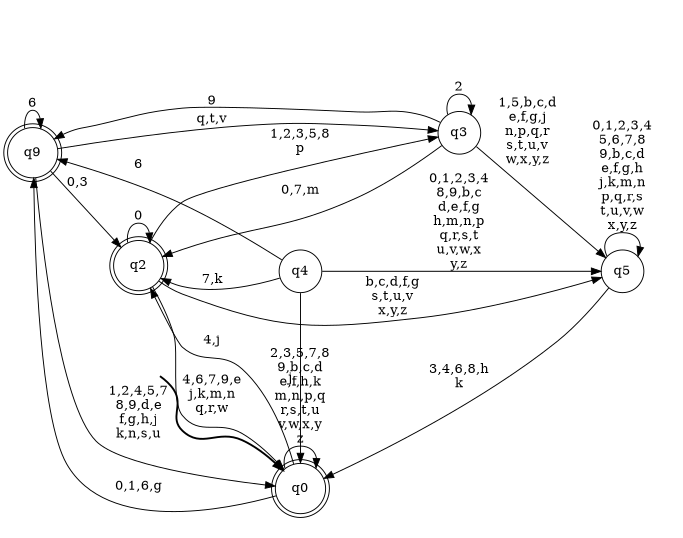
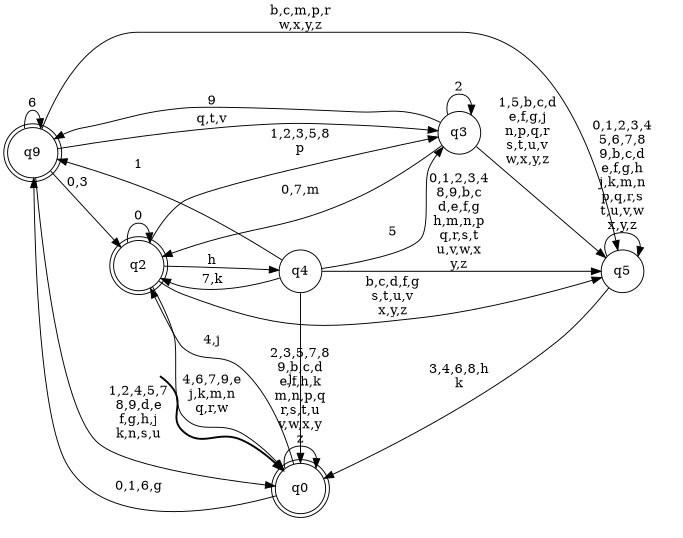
none -> (367, 32)
(139, 165) -> (139, 165)
none -> (414, 244)
none -> (217, 268)
